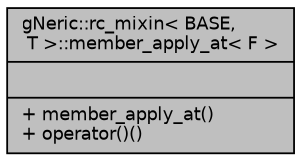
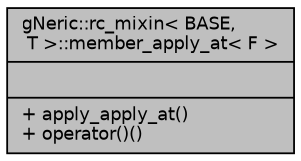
(118, 115) -> (106, 115)
